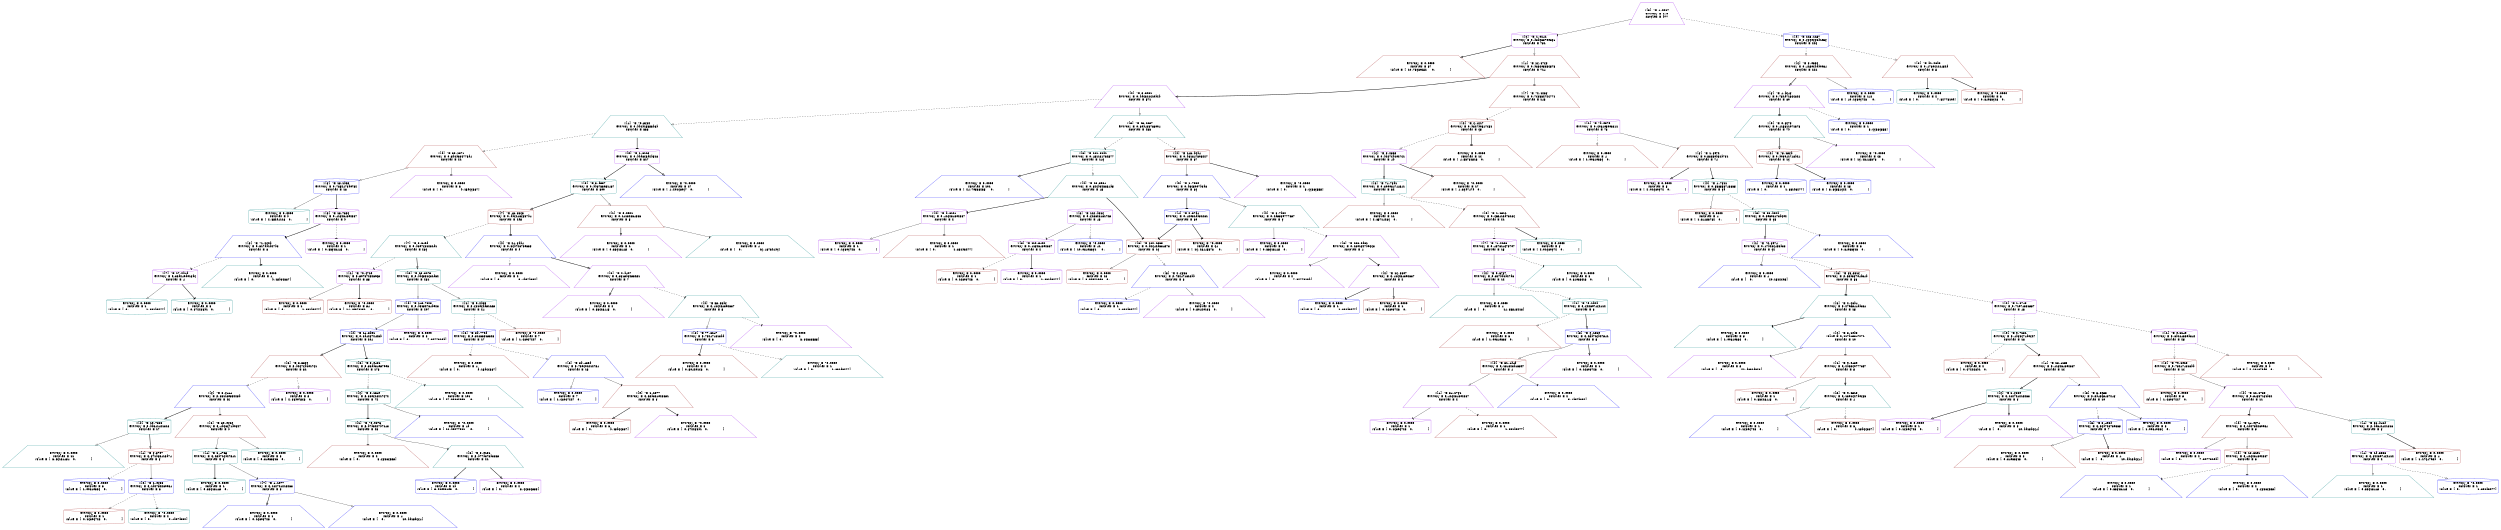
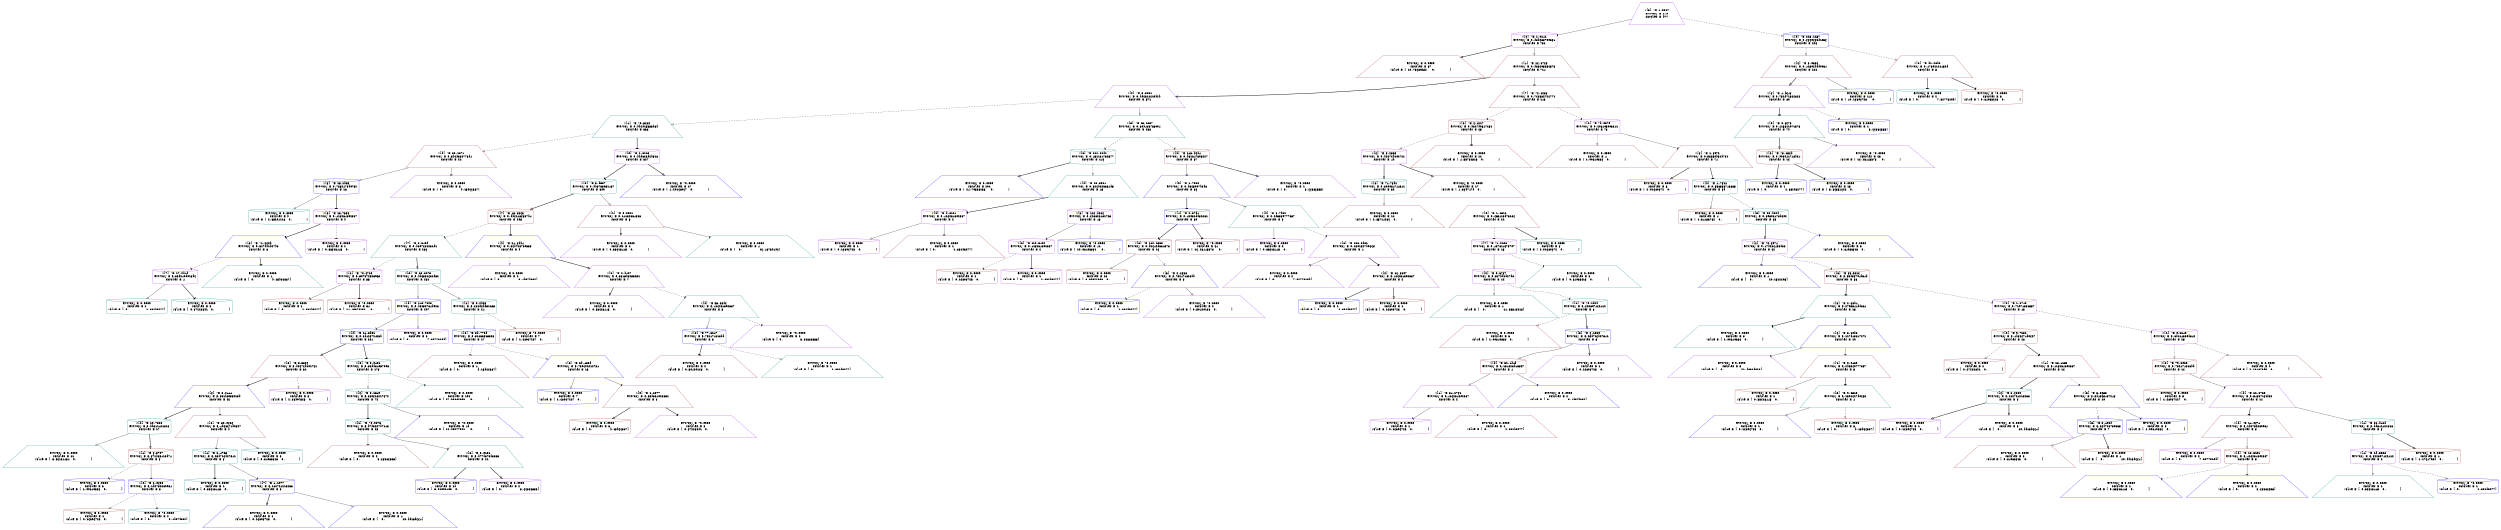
none -> (1569, 113)
(1431, 203) -> none
(1125, 217) -> (1091, 203)
(1845, 336) -> (1845, 336)
(2014, 336) -> (2014, 336)
(258, 381) -> (258, 381)
(1845, 381) -> (1845, 381)
none -> (2373, 440)
